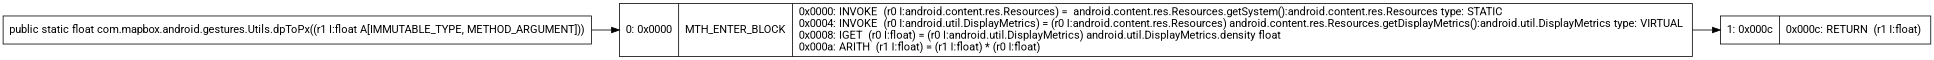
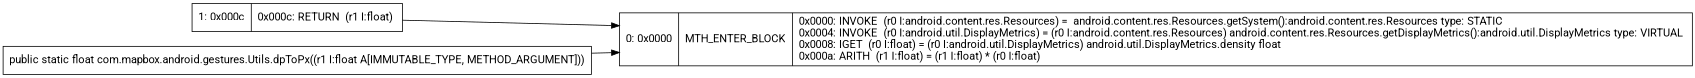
(1702, 30) -> (507, 23)
